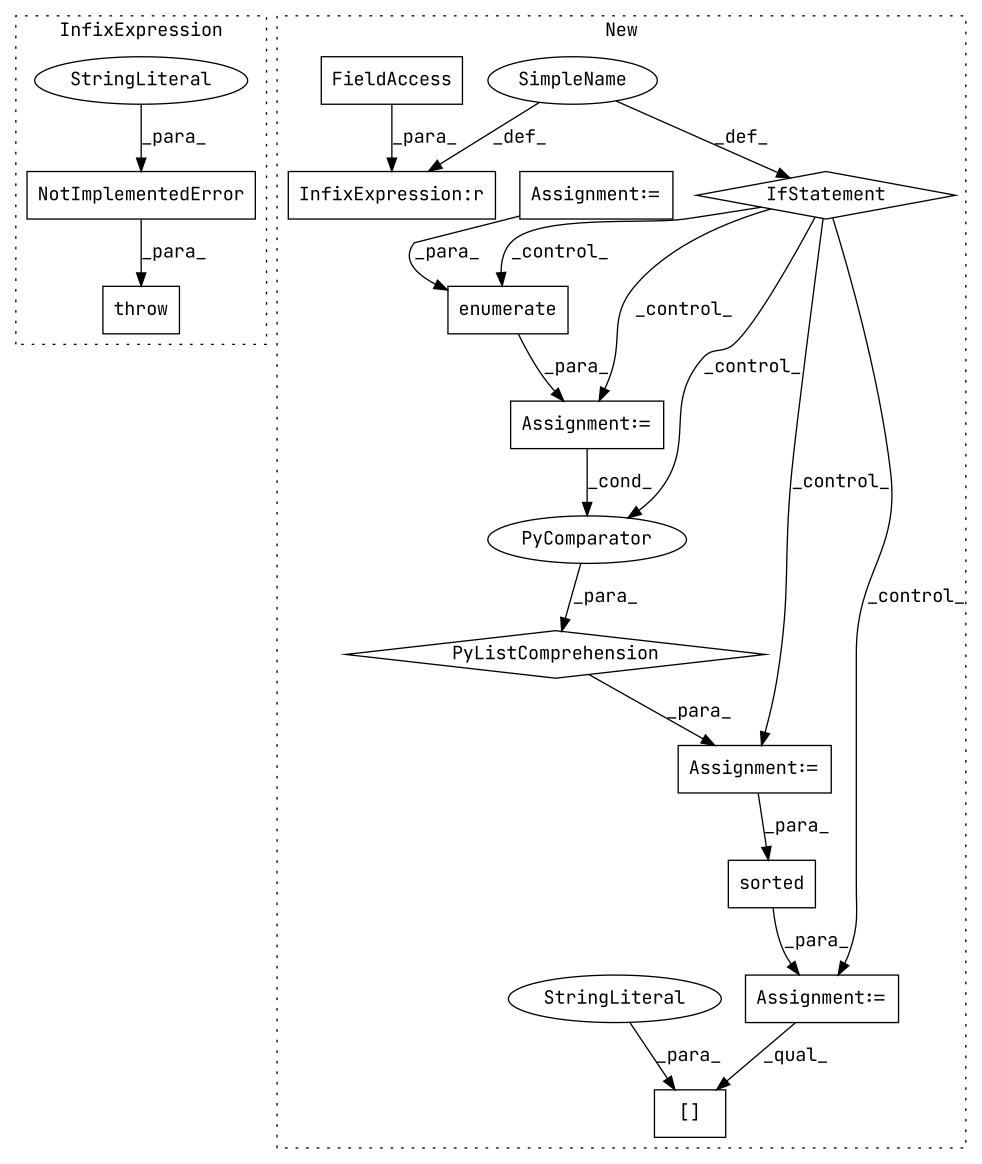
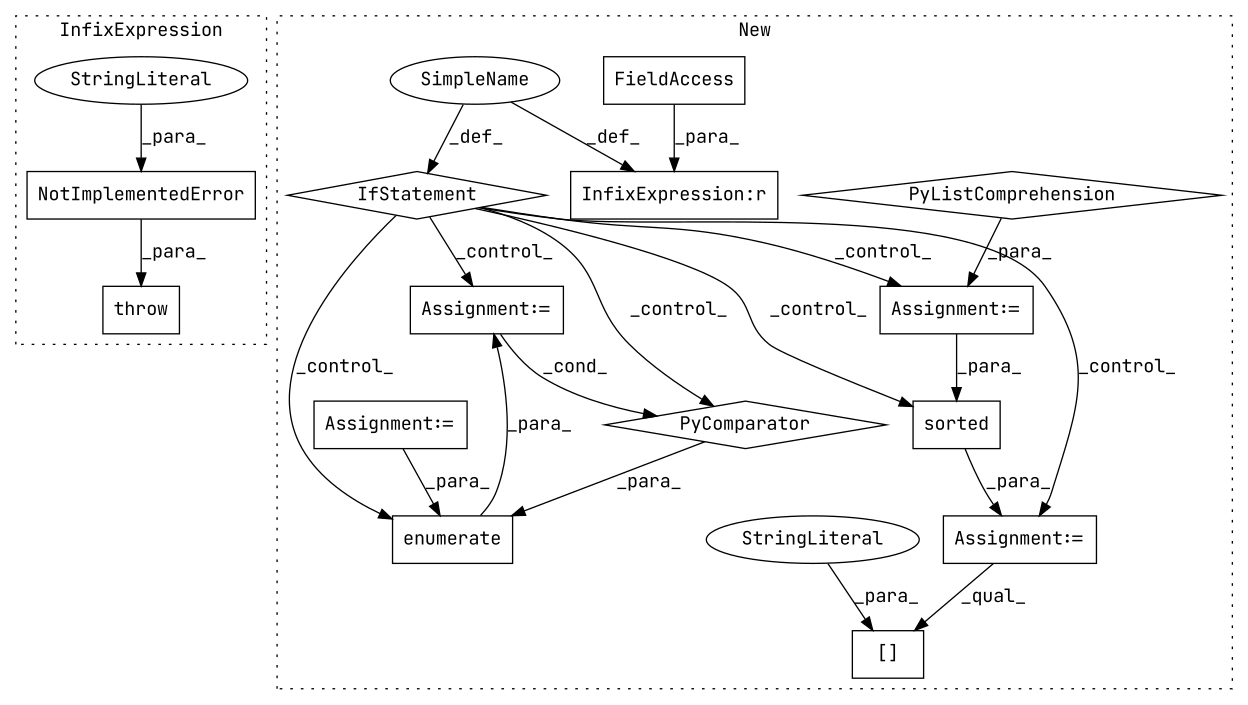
none -> (706, 274)
(587, 540) -> (745, 425)
(573, 591) -> (614, 476)
